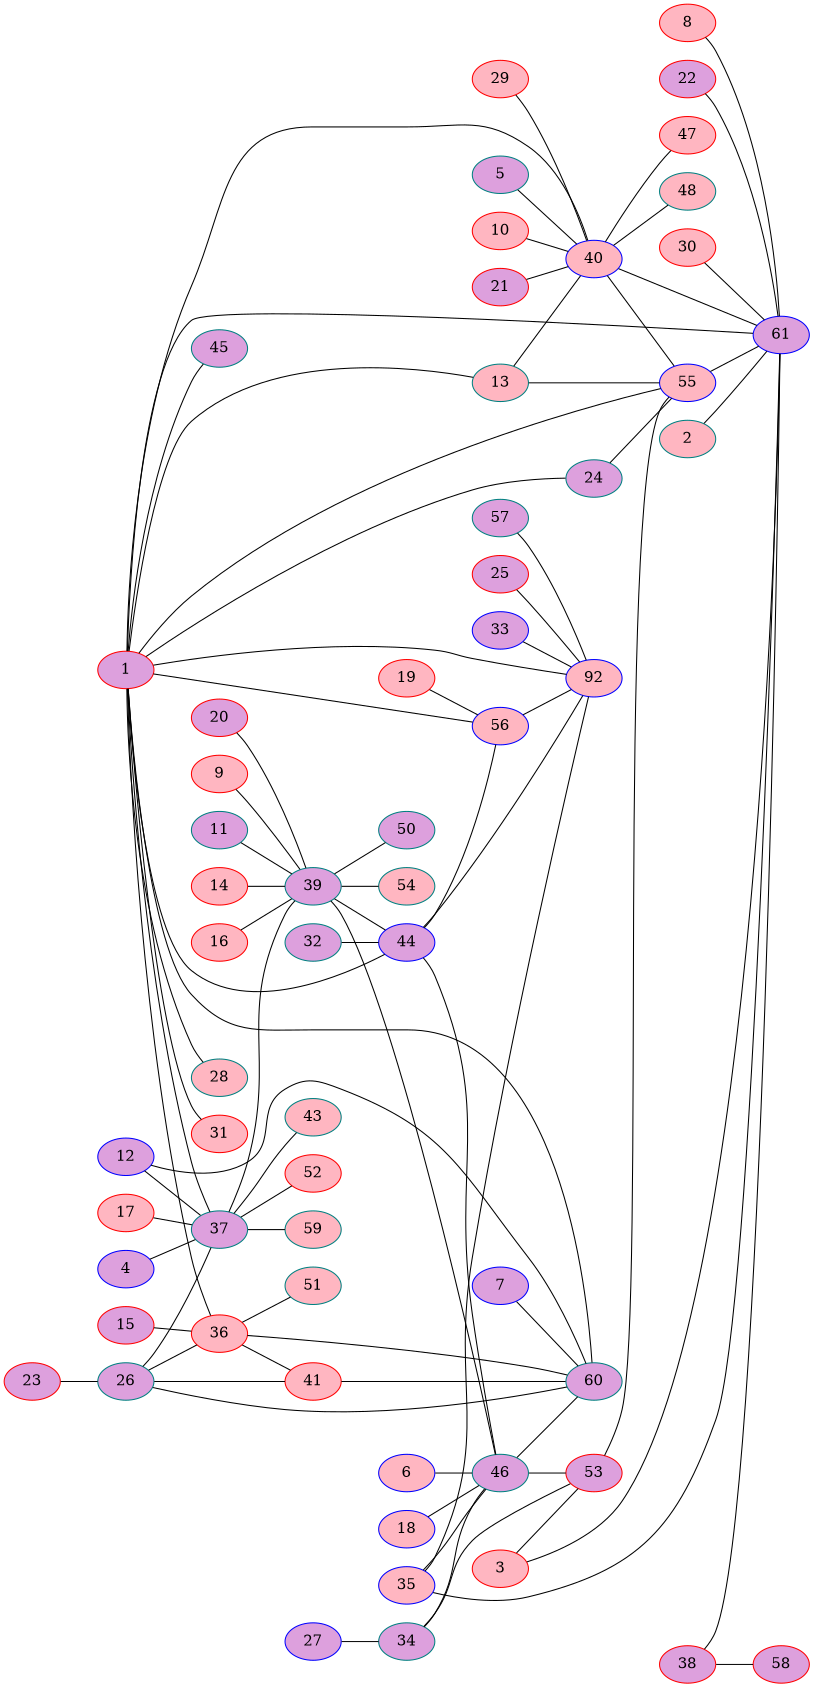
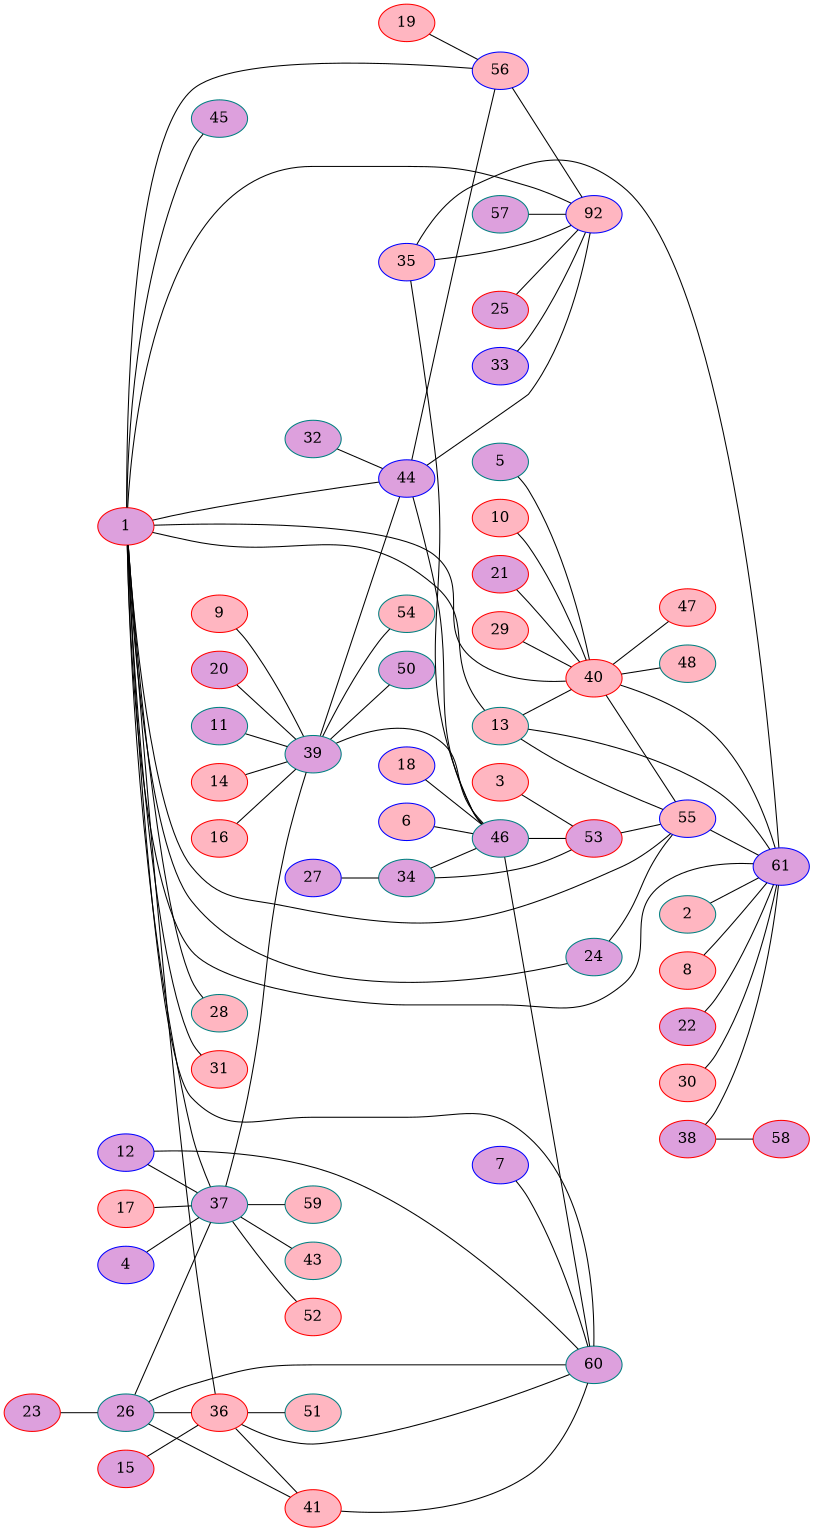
(594, 259) -> (594, 678)
(741, 993) -> (663, 764)
